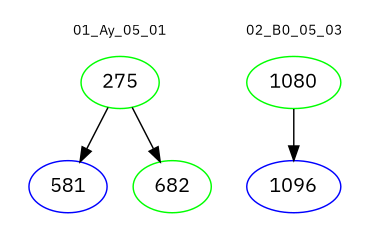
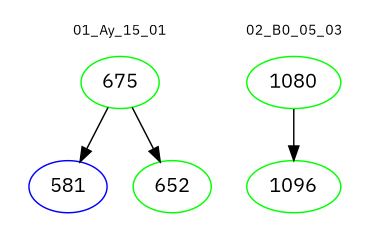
(120, 31) -> (120, 31)
(120, 82) -> (120, 82)
(172, 187) -> (172, 187)
(294, 187) -> (294, 187)
